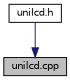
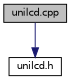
(35, 35) -> (35, 35)
